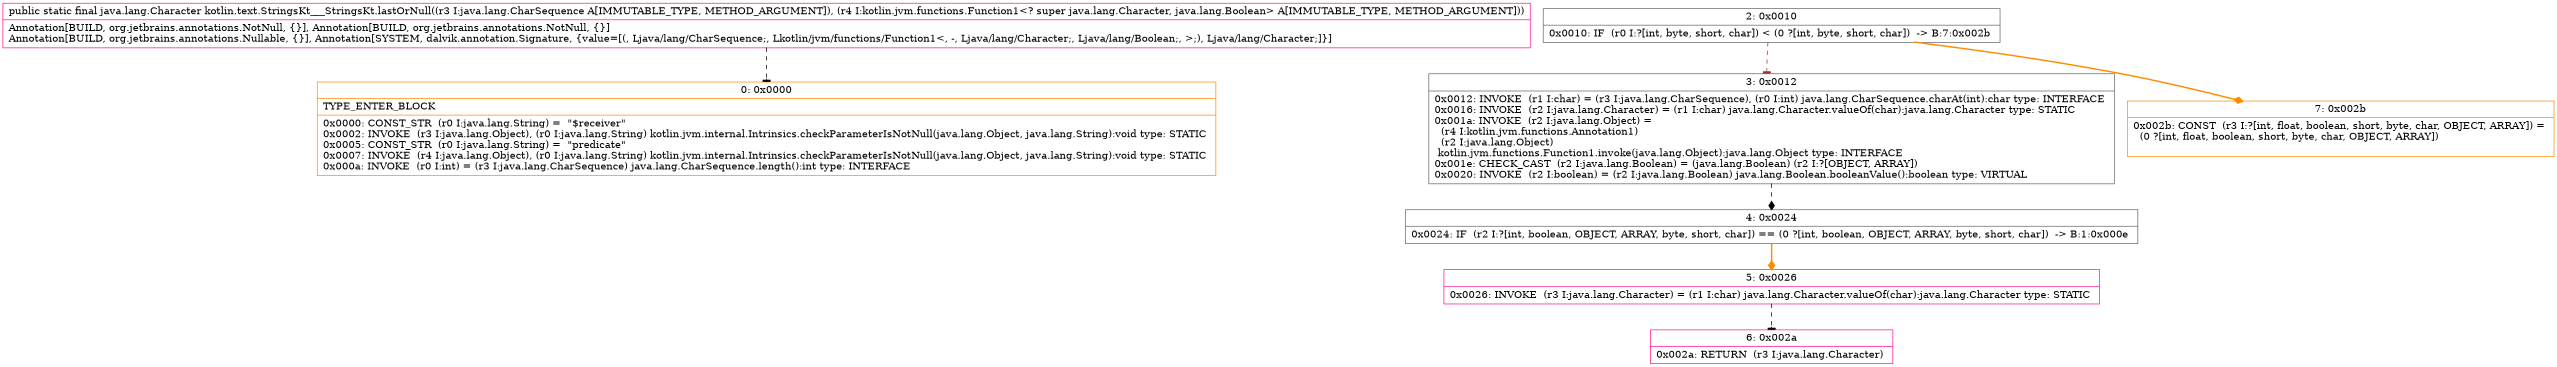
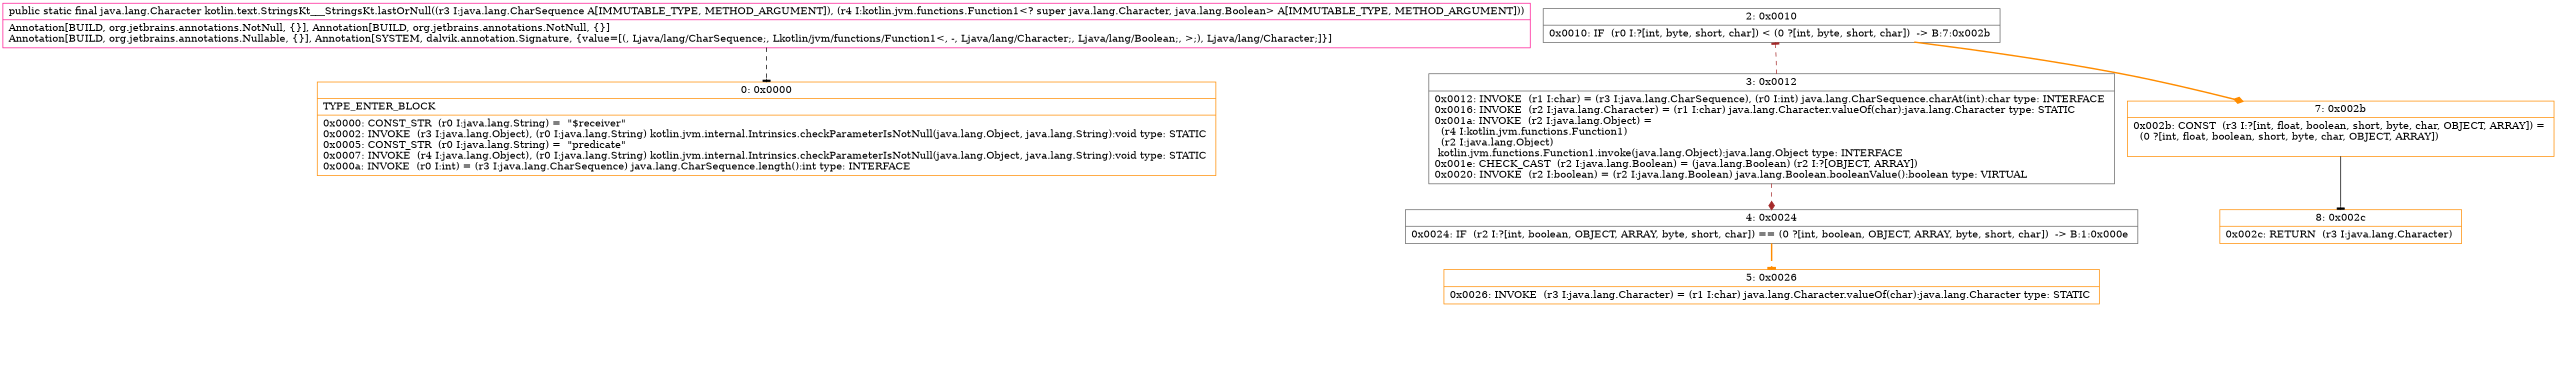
(1767, 56) -> (1776, 60)
(1536, 132) -> (1531, 132)
(1772, 192) -> (1772, 192)
none -> (2341, 227)
(1772, 252) -> (1772, 252)
(1772, 287) -> (1772, 287)
(1772, 347) -> none
